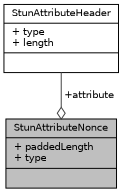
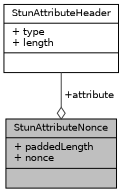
(31, 158) -> (34, 158)
